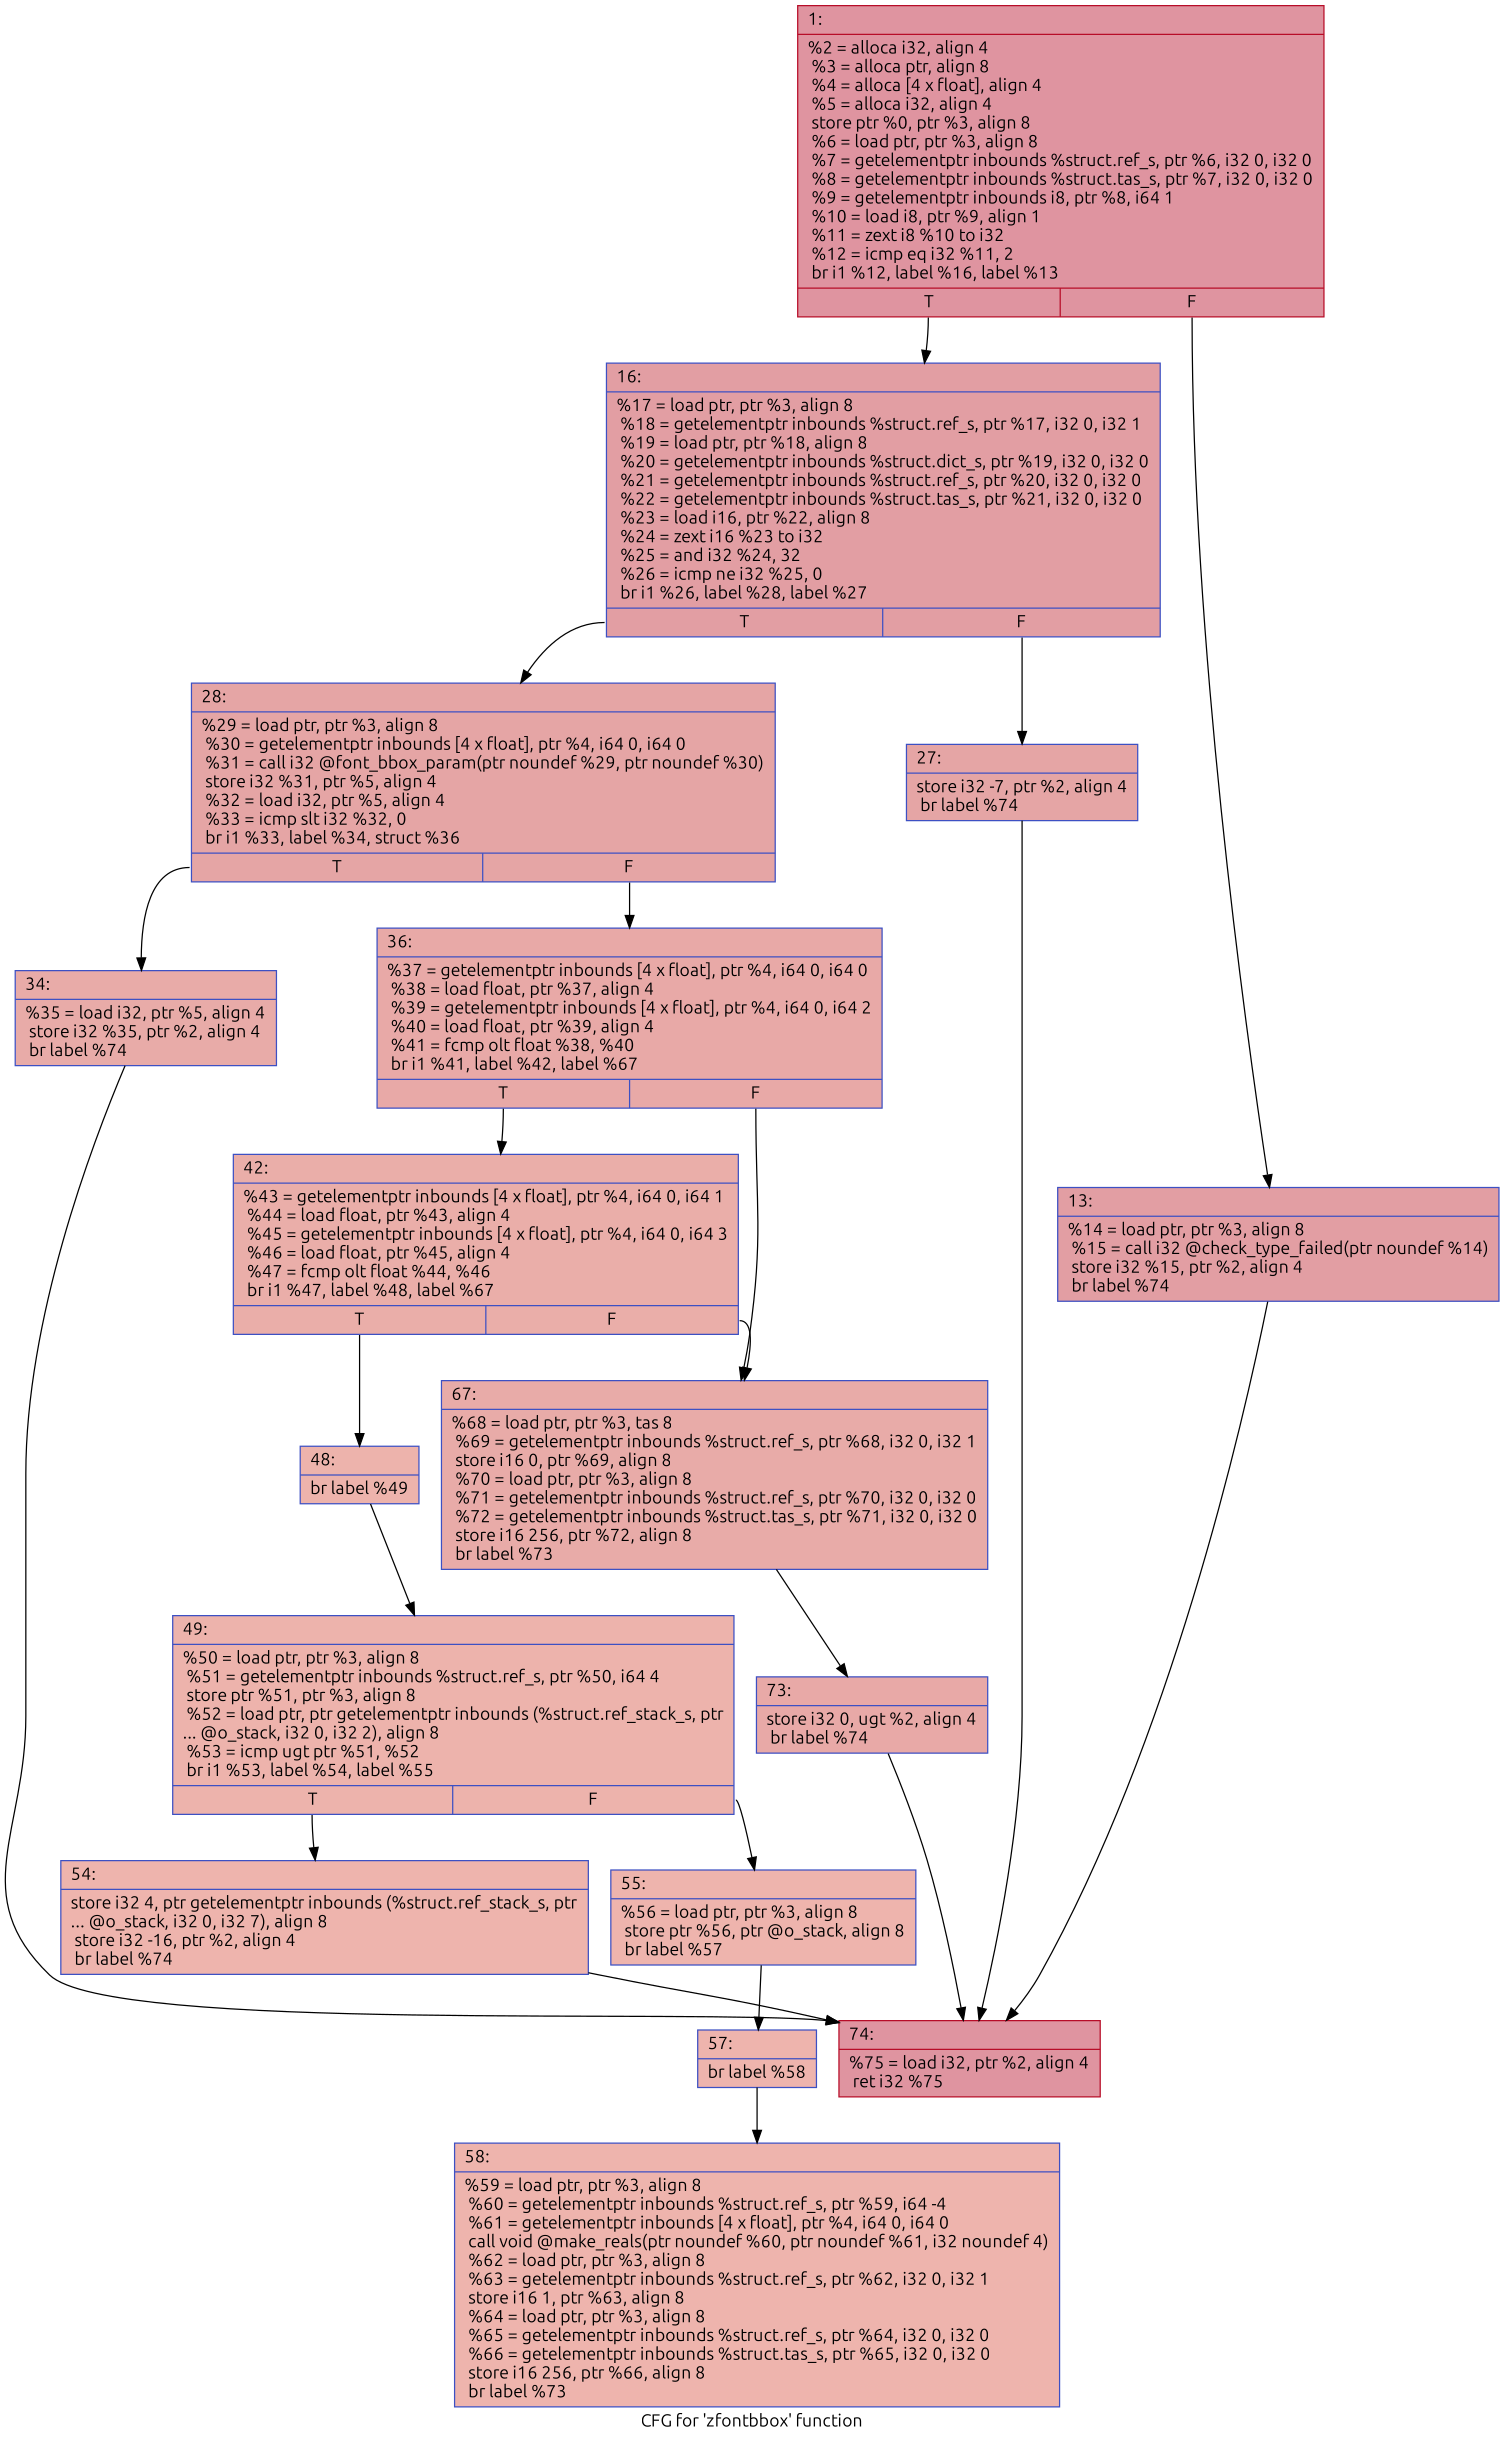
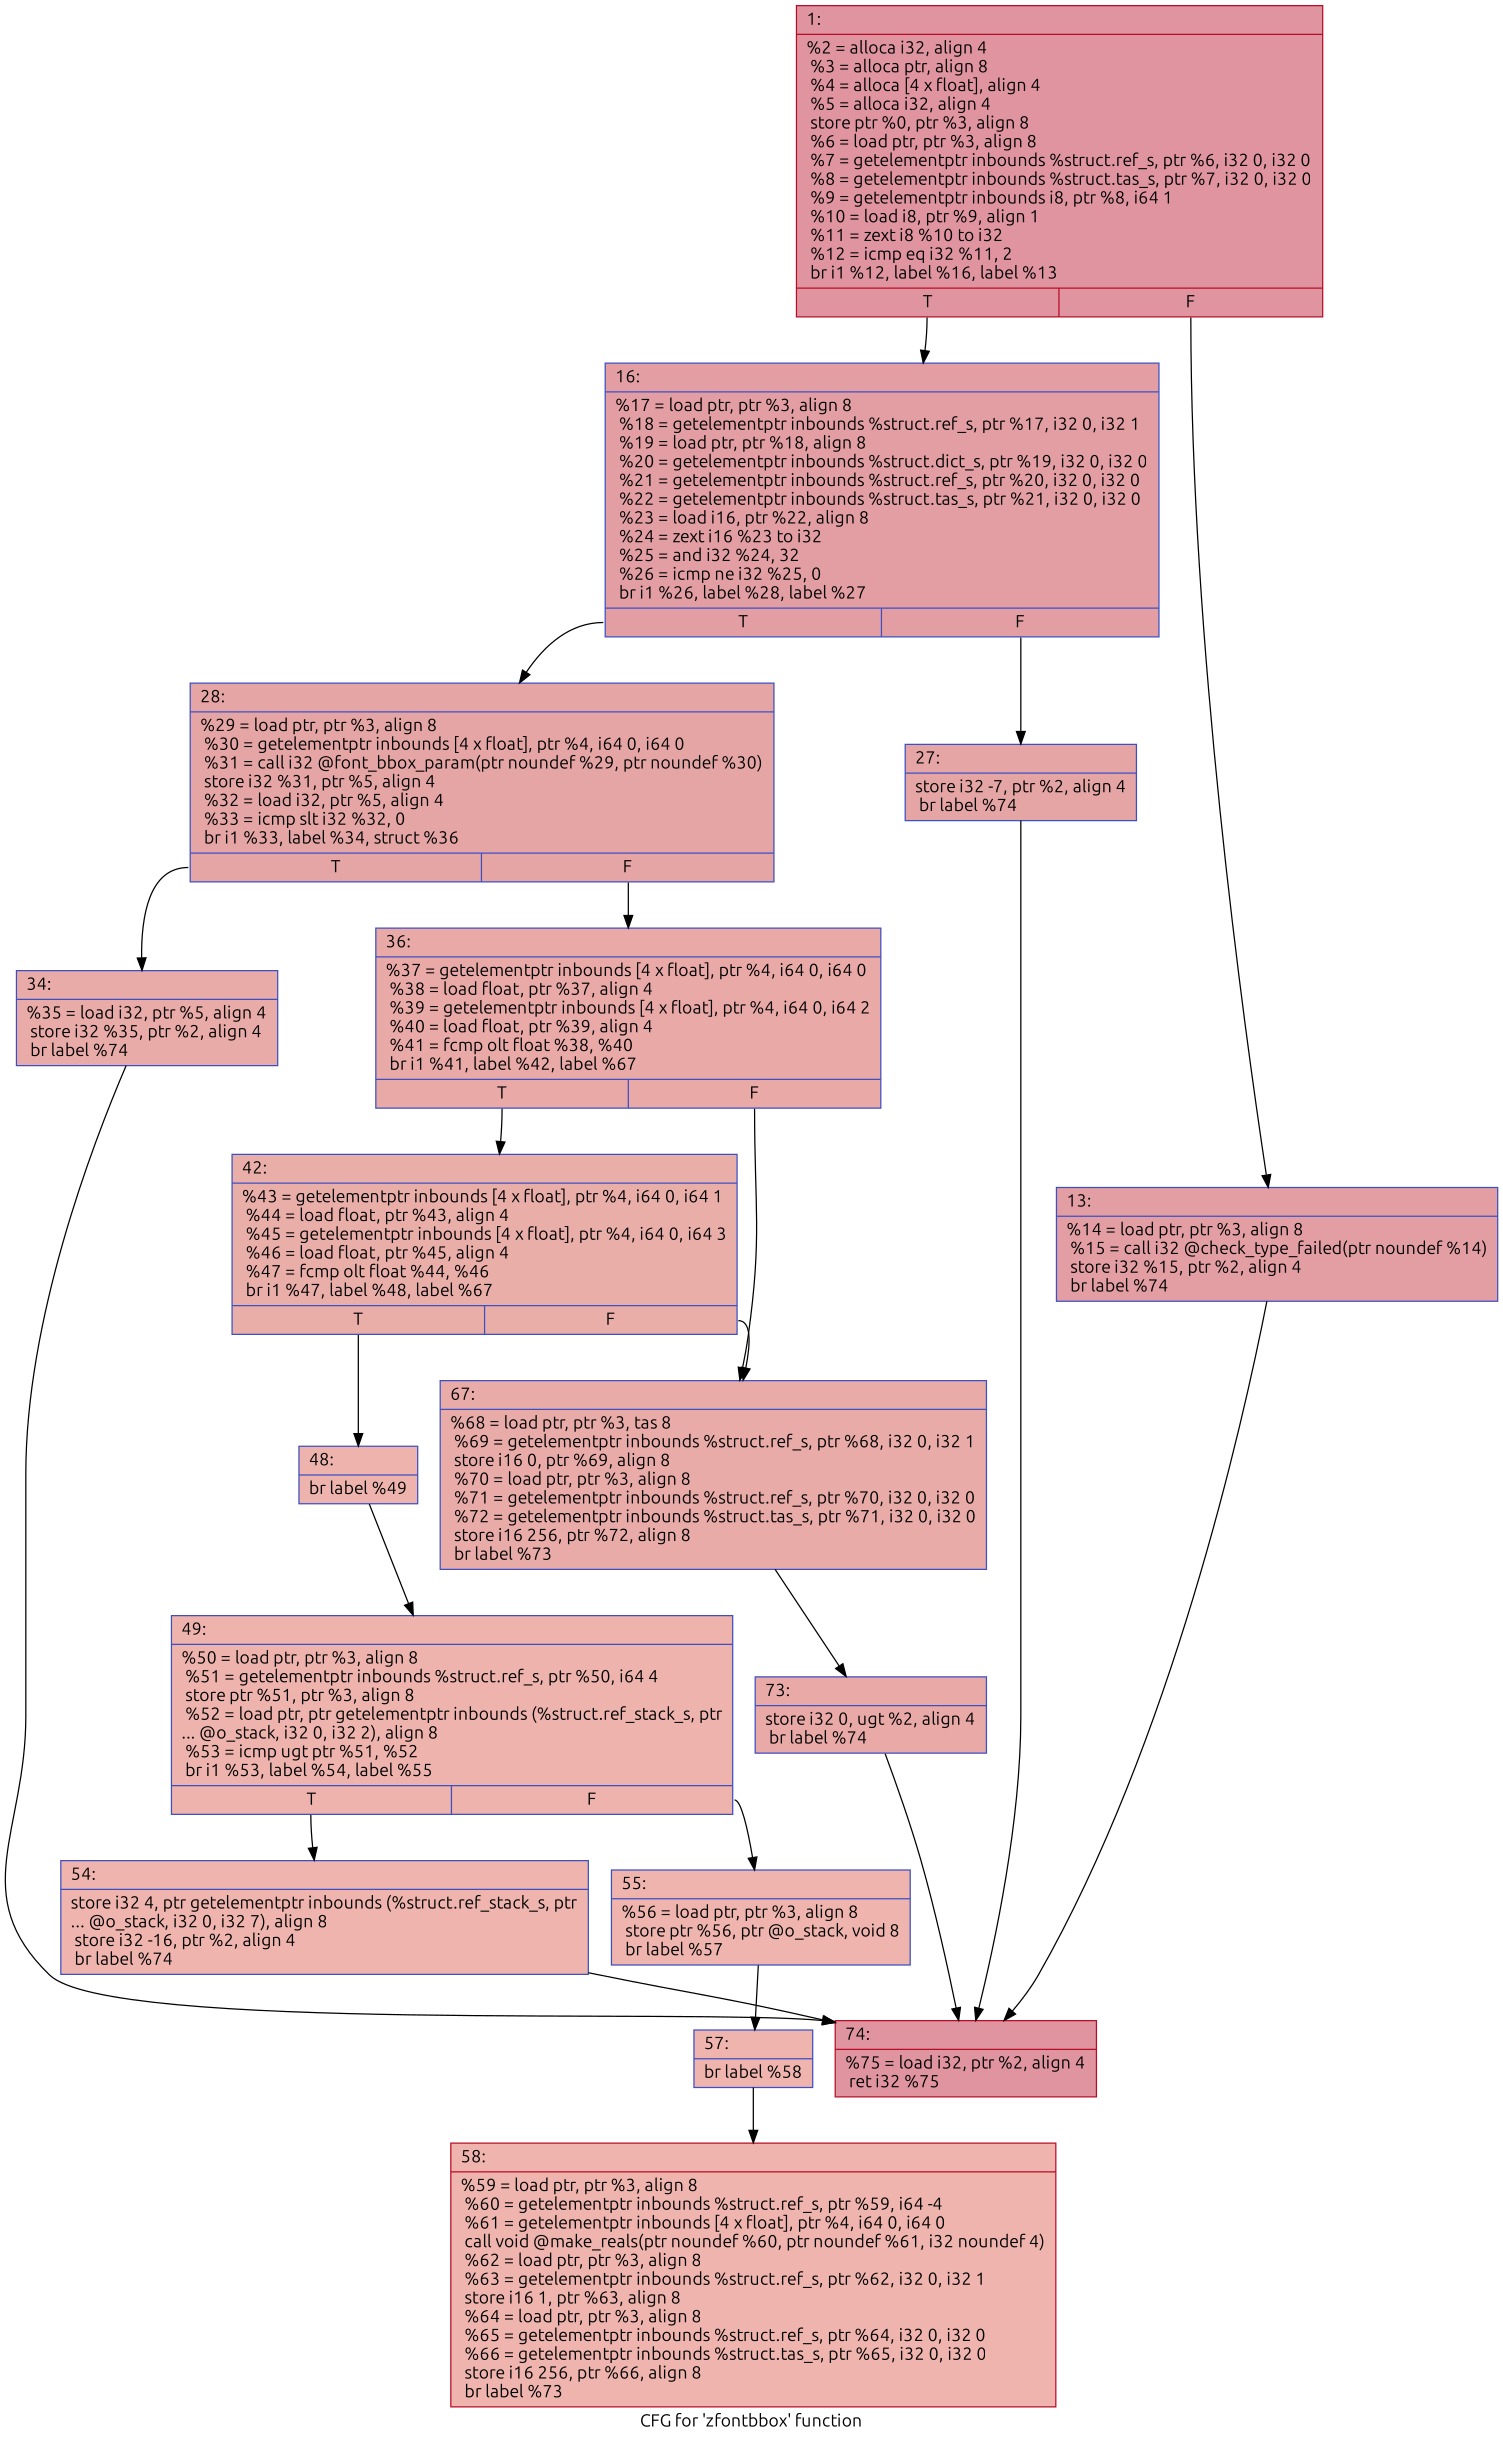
(763, 1931) -> (761, 1931)
(757, 2275) -> (753, 2275)
